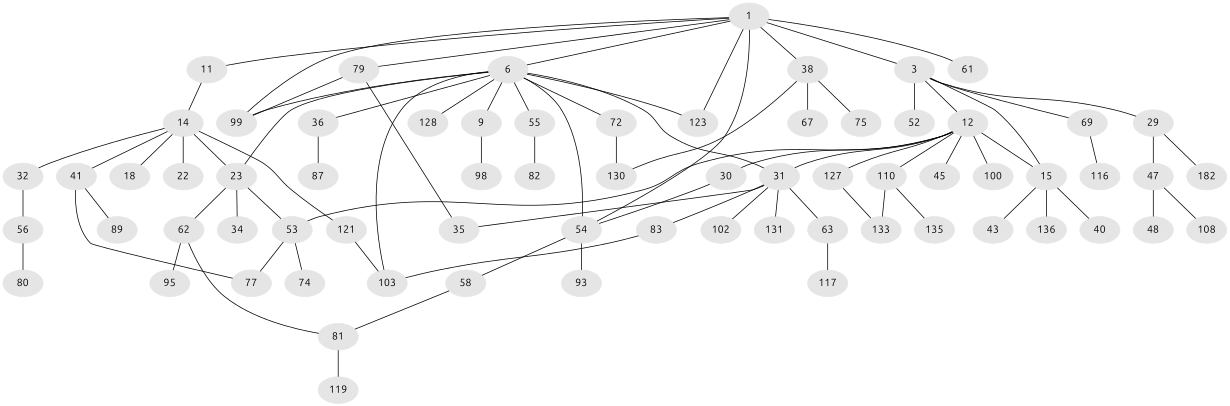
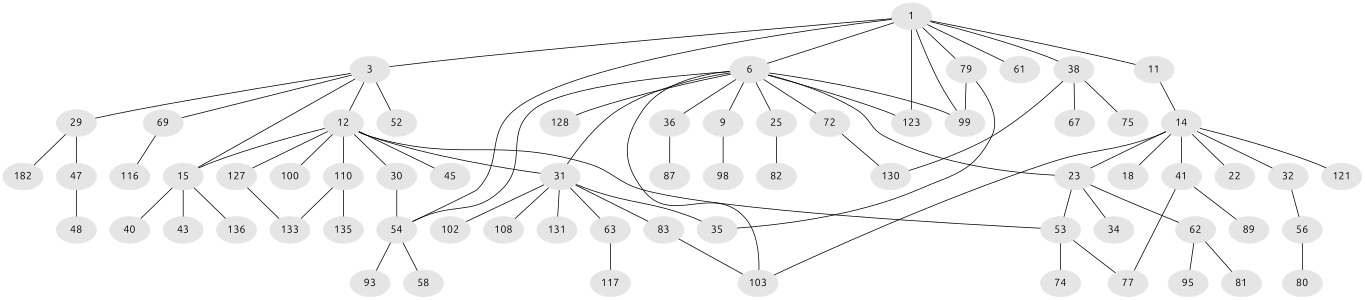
(535, 123) -> (777, 123)
(1180, 203) -> (532, 203)
(367, 257) -> (966, 193)
(402, 310) -> none
(338, 390) -> none
